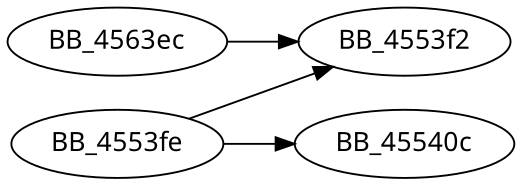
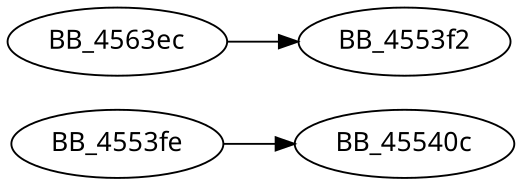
(252, 96) -> none
